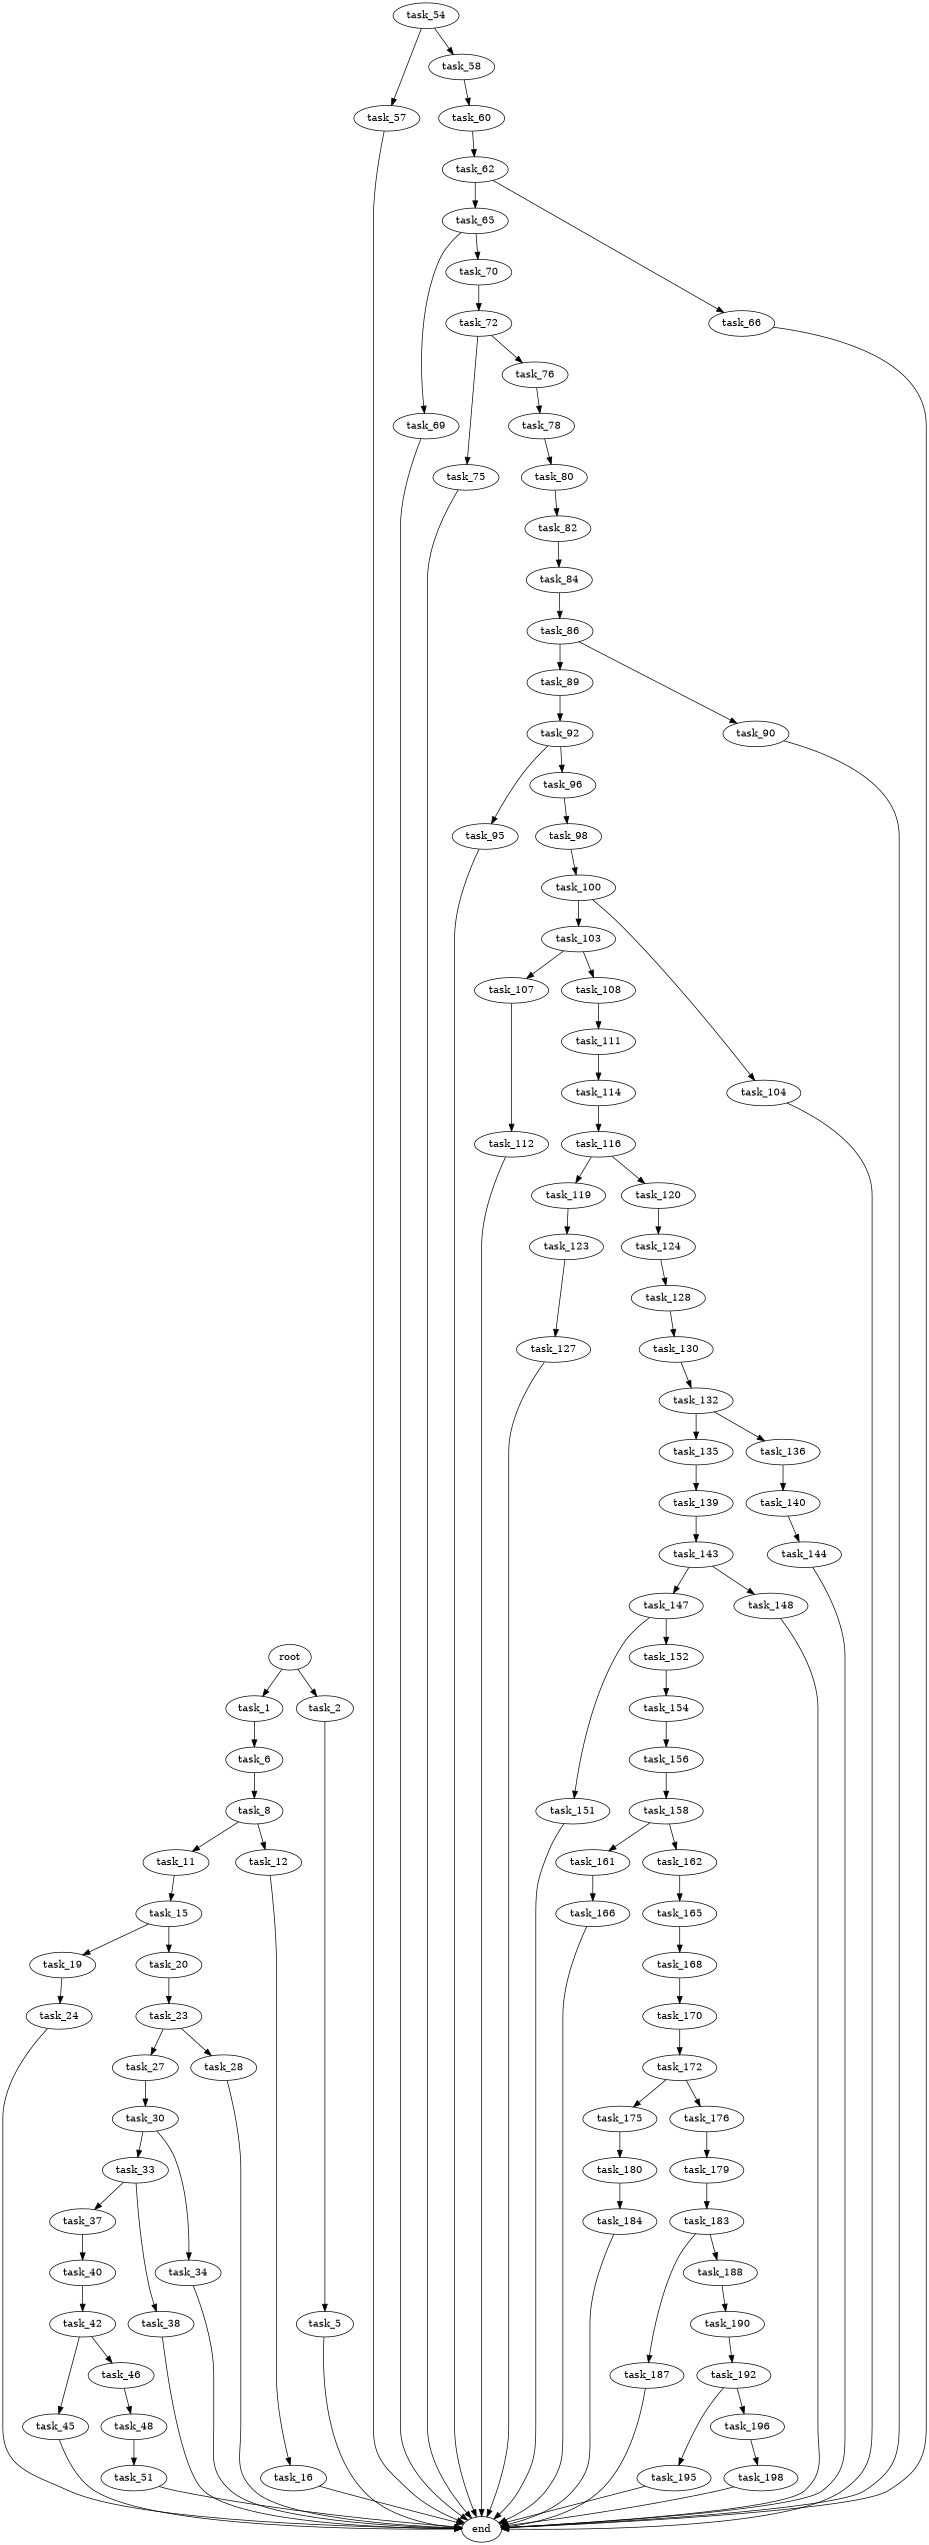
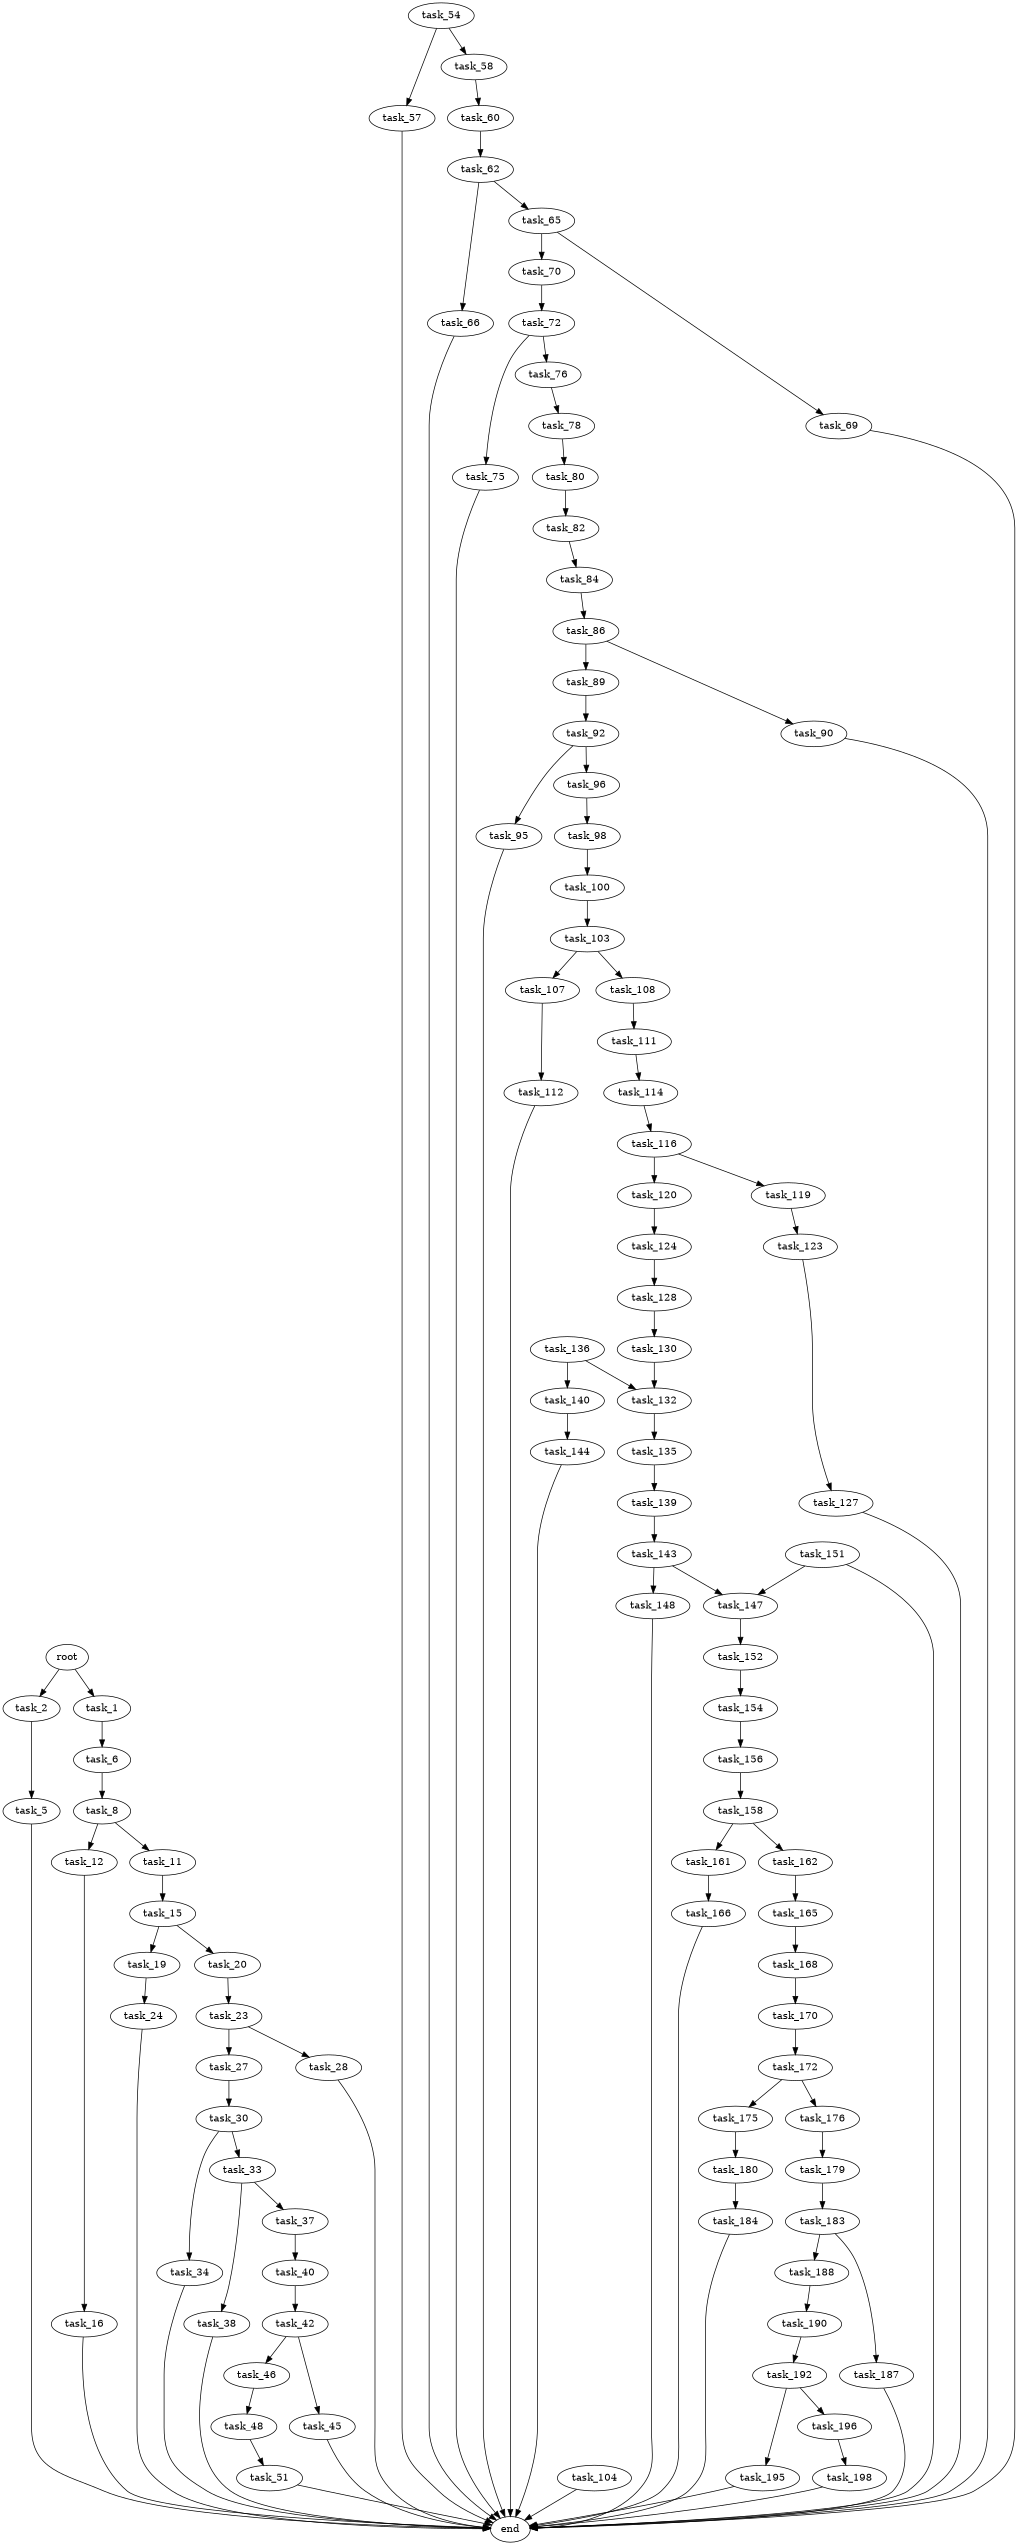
(675, 984) -> none
(736, 1425) -> (608, 1373)
(598, 1697) -> (785, 1578)
